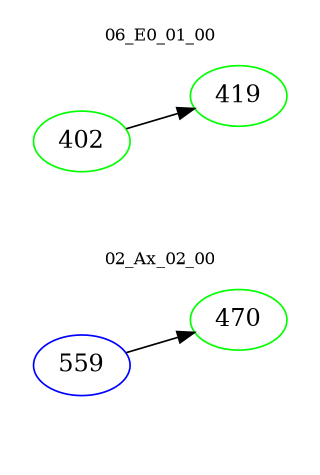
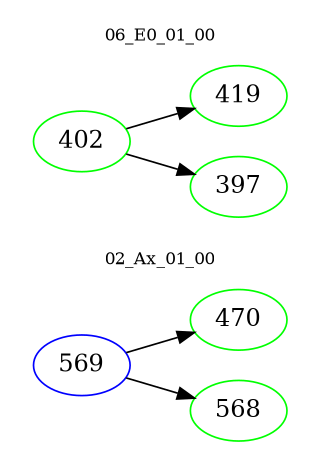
none -> (239, 187)
(160, 260) -> (160, 260)
(82, 365) -> (82, 365)
none -> (239, 411)
